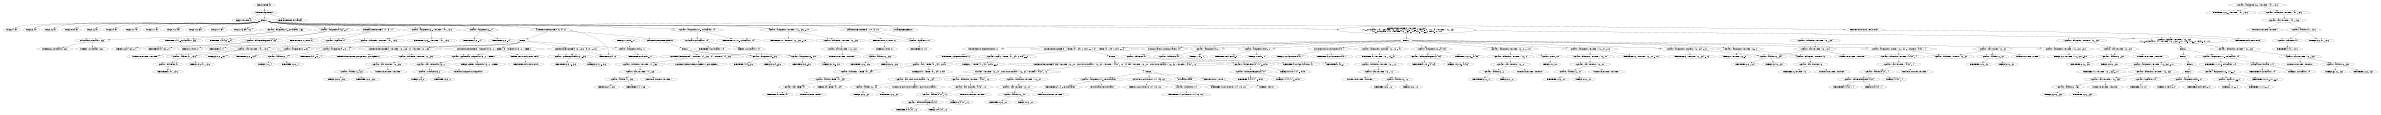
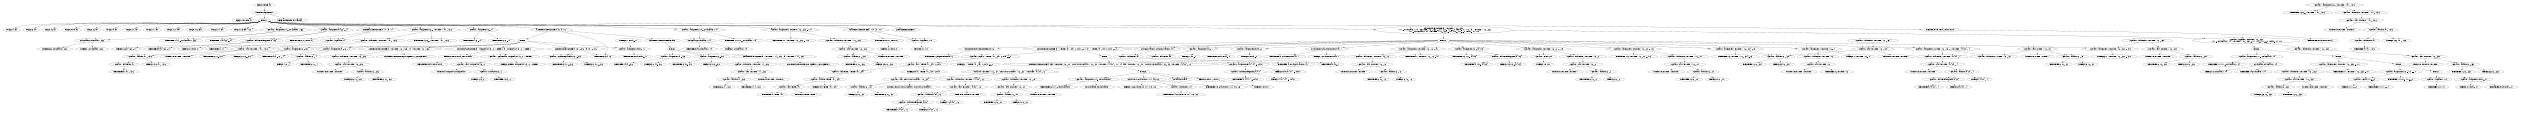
(919, 49) -> (921, 49)
(1379, 60) -> (1396, 53)
